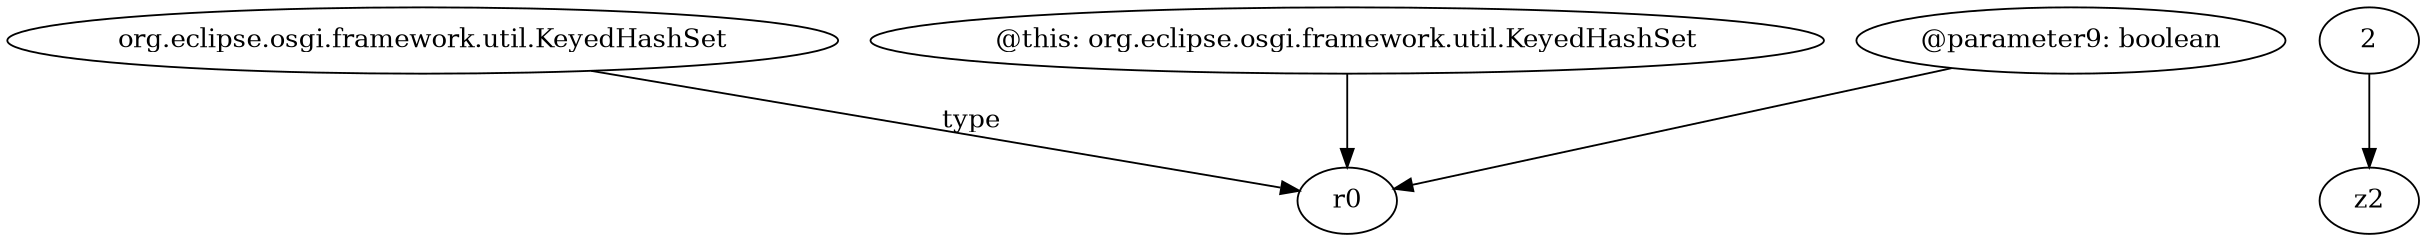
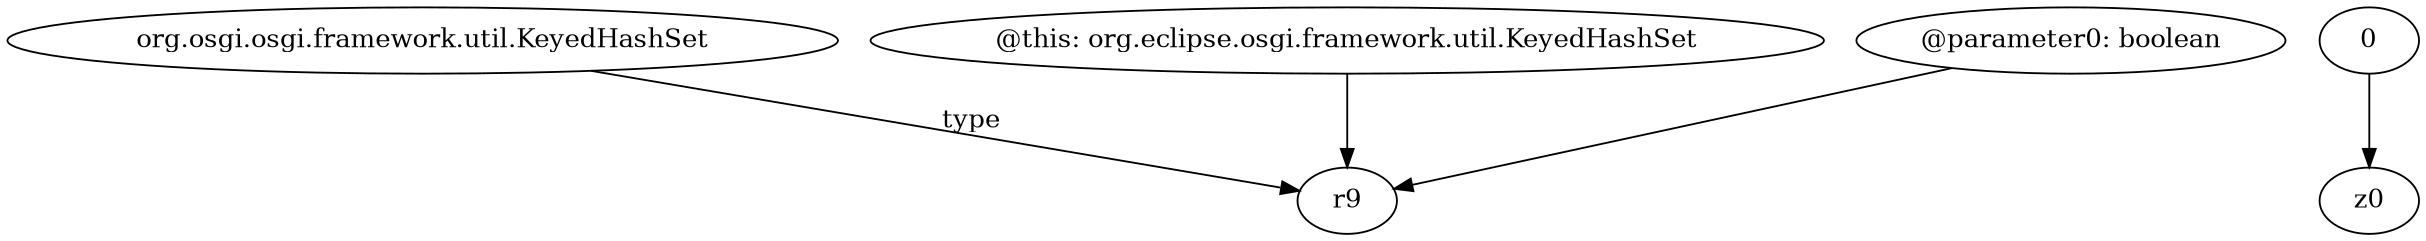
(423, 41) -> (423, 41)
(2071, 41) -> (2071, 41)
(2369, 41) -> (2369, 41)
(1347, 201) -> (1347, 201)
(2369, 201) -> (2369, 201)
